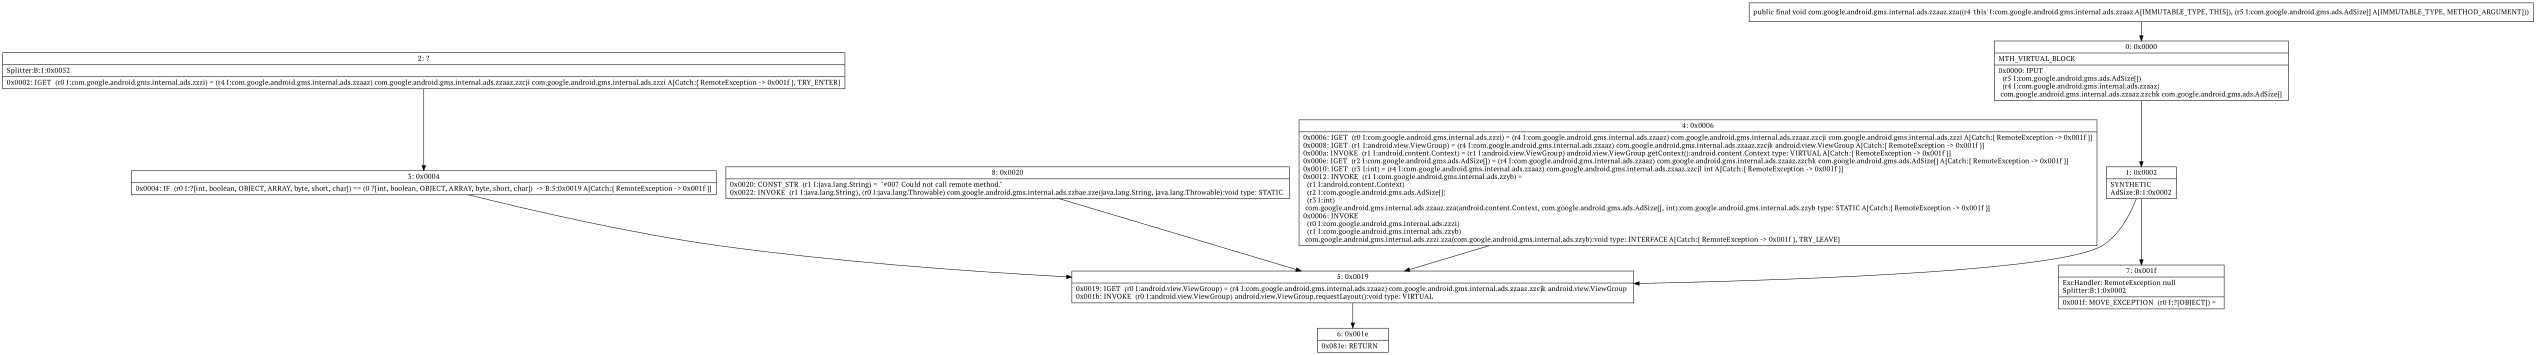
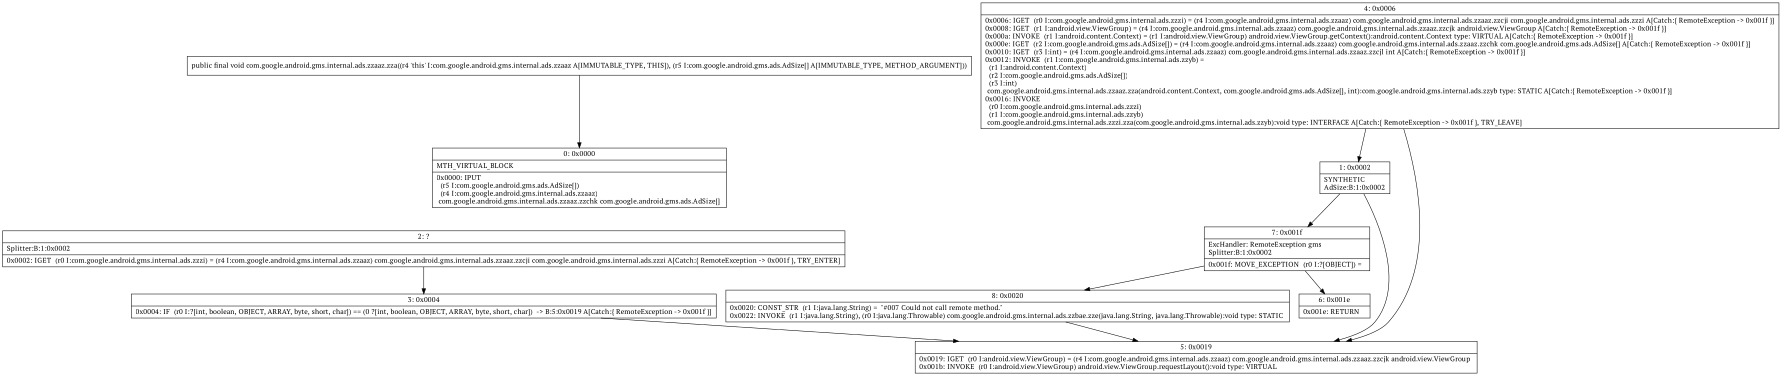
(39, 70) -> (39, 249)
(2141, 131) -> (1363, 143)
(1333, 216) -> (1015, 99)
none -> (1147, 278)
(2119, 283) -> (1265, 245)
(1353, 313) -> (1313, 280)
(1353, 346) -> (1335, 312)
